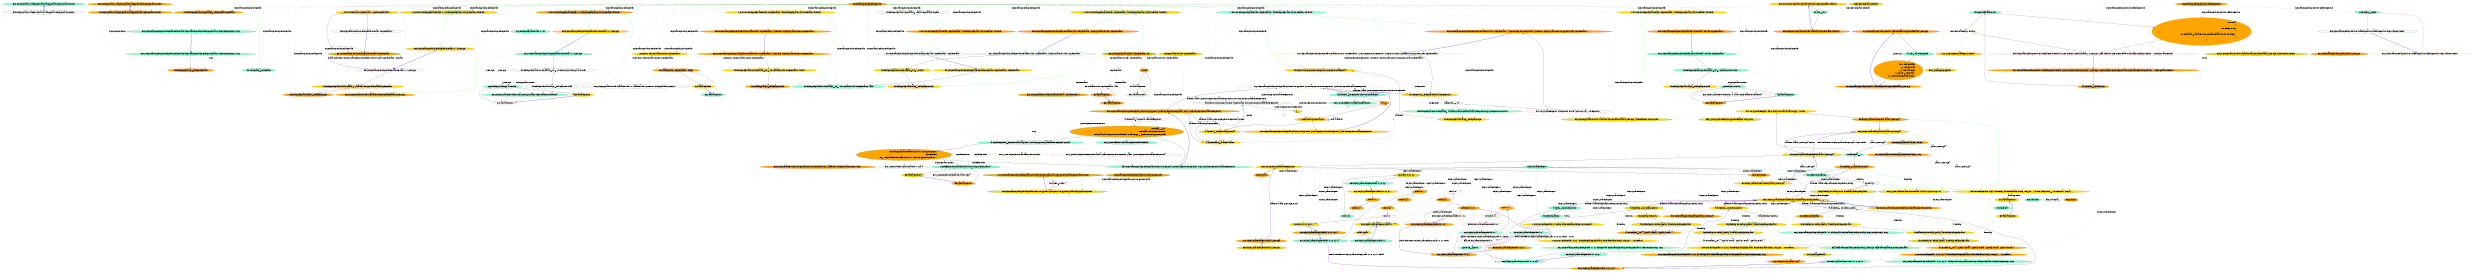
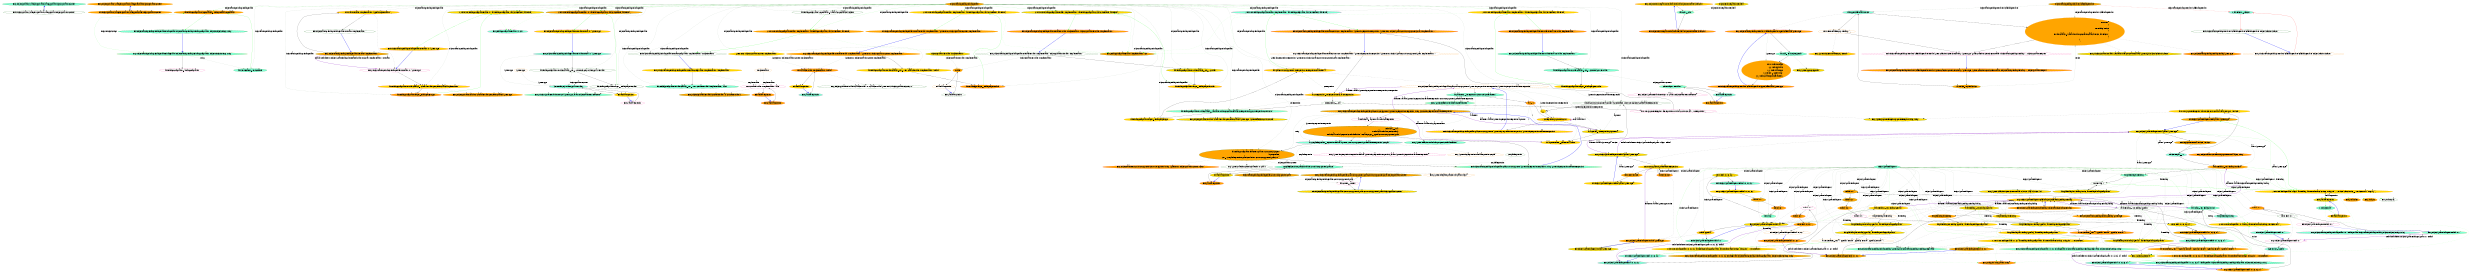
(191, 70) -> (182, 70)
(2093, 87) -> (1967, 87)
(2033, 200) -> (2352, 200)
(1426, 212) -> (1898, 190)
